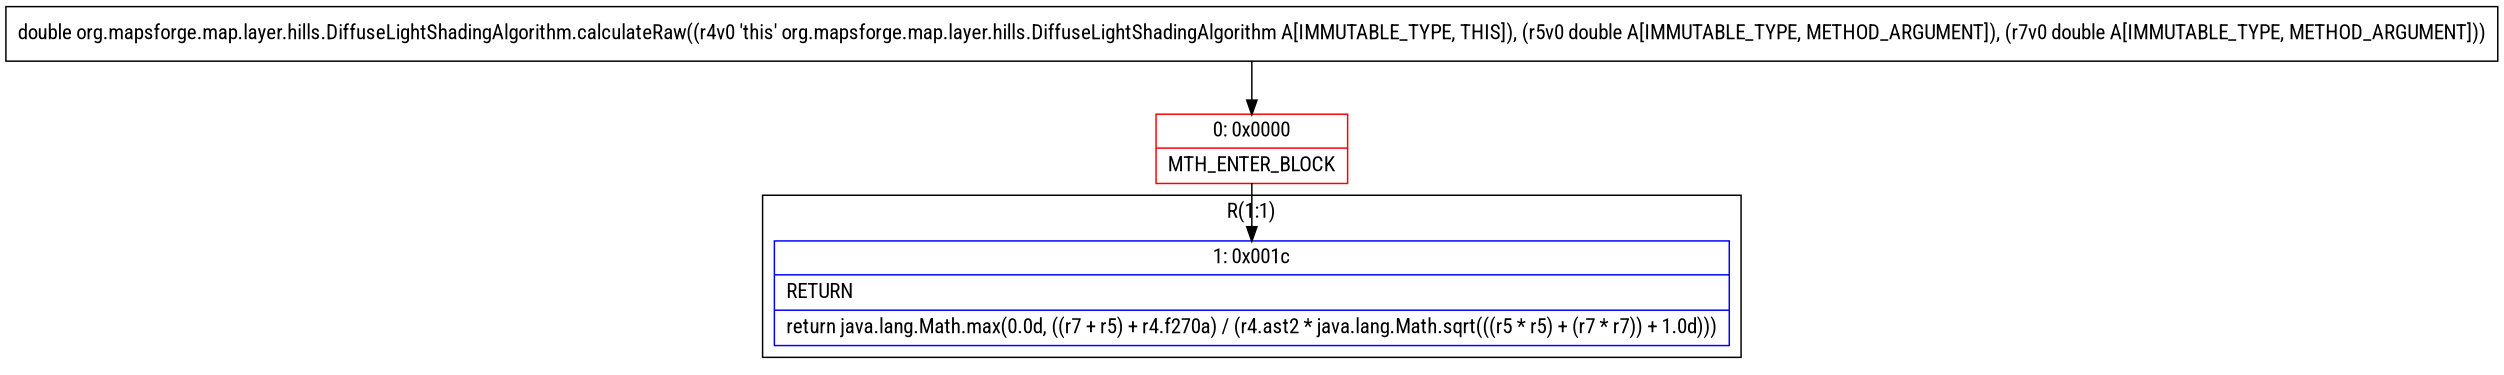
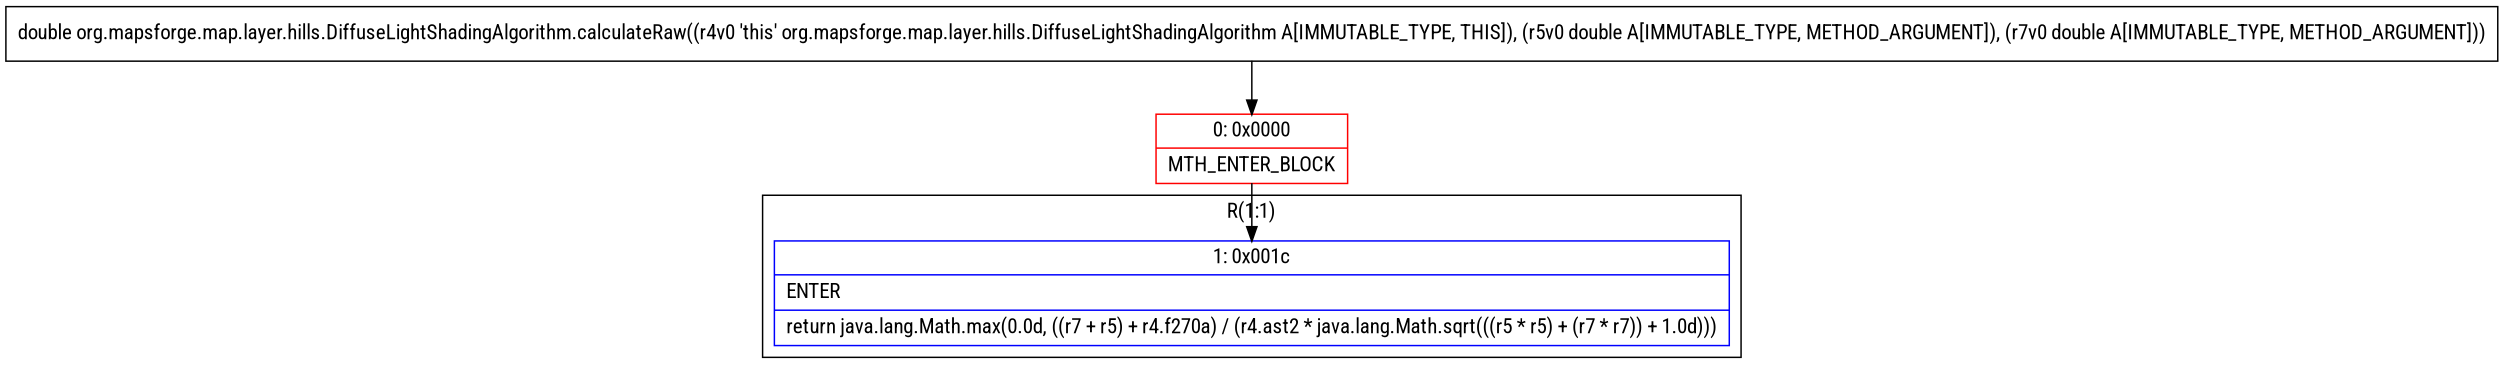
(820, 292) -> (813, 292)
